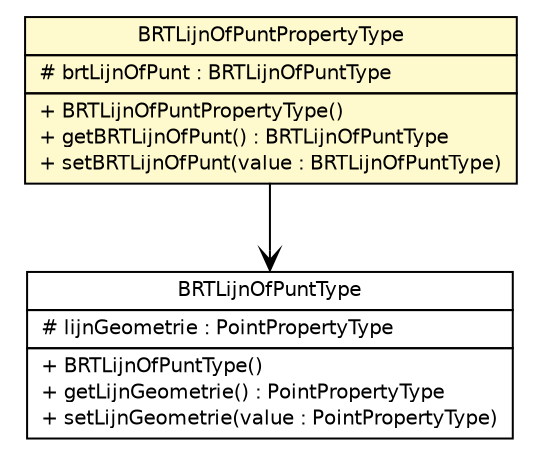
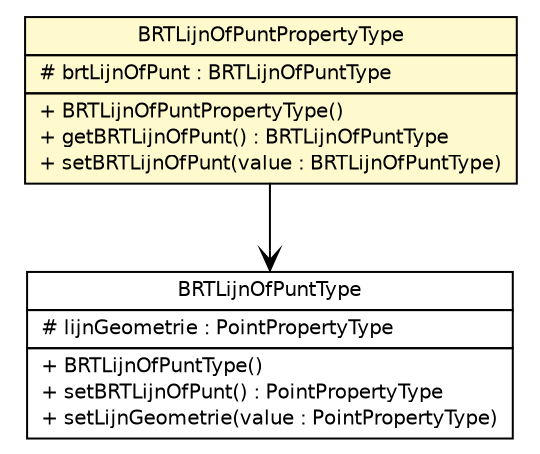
(244, 392) -> (243, 392)
